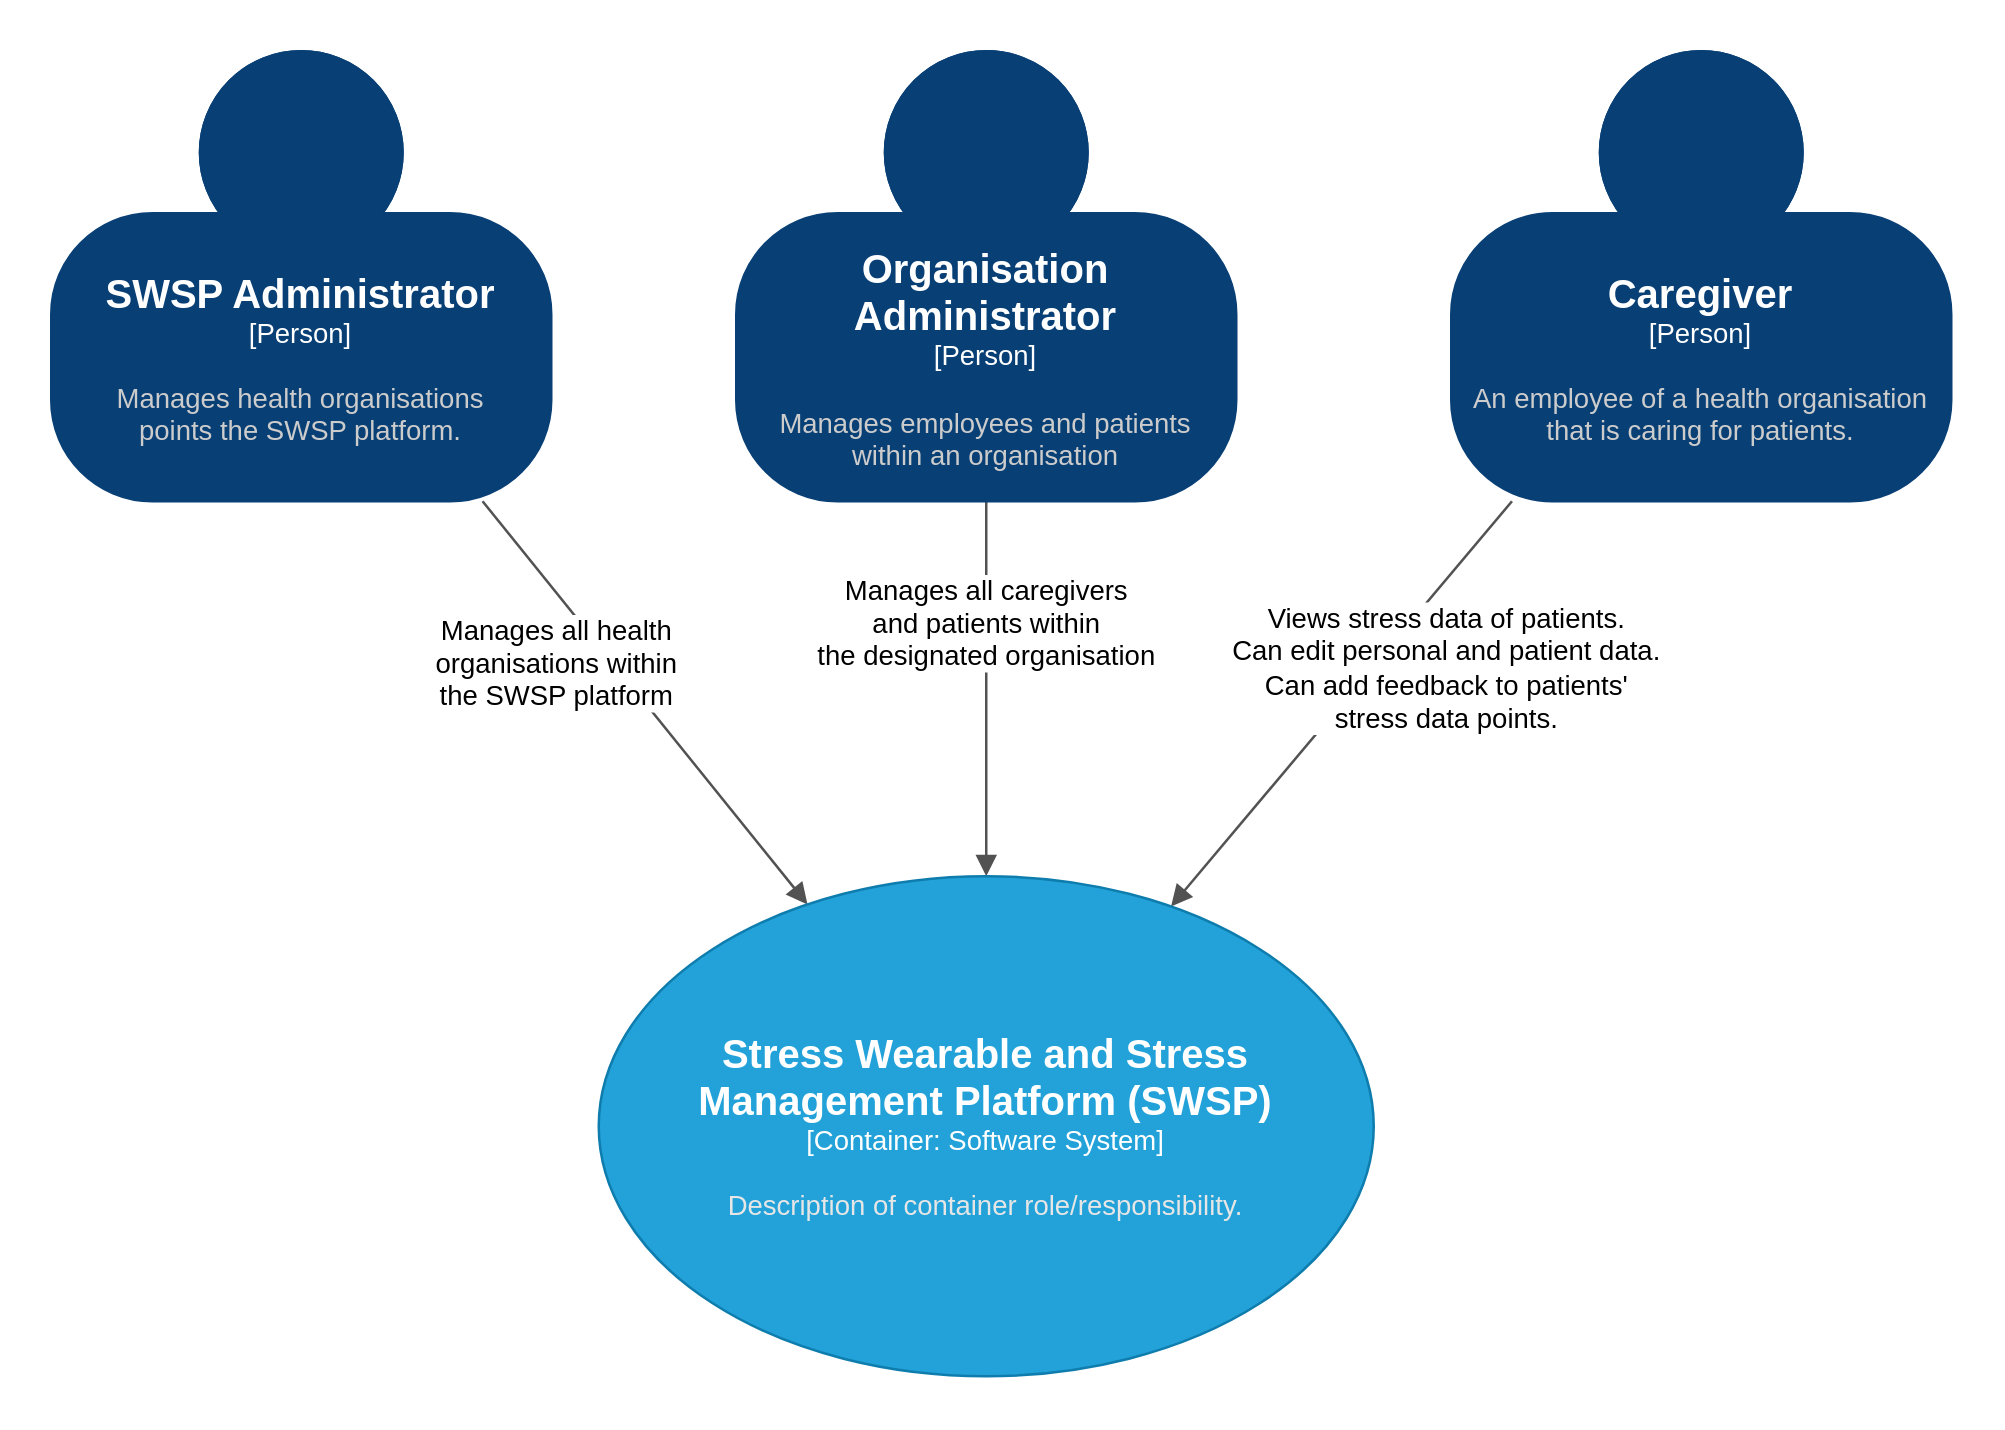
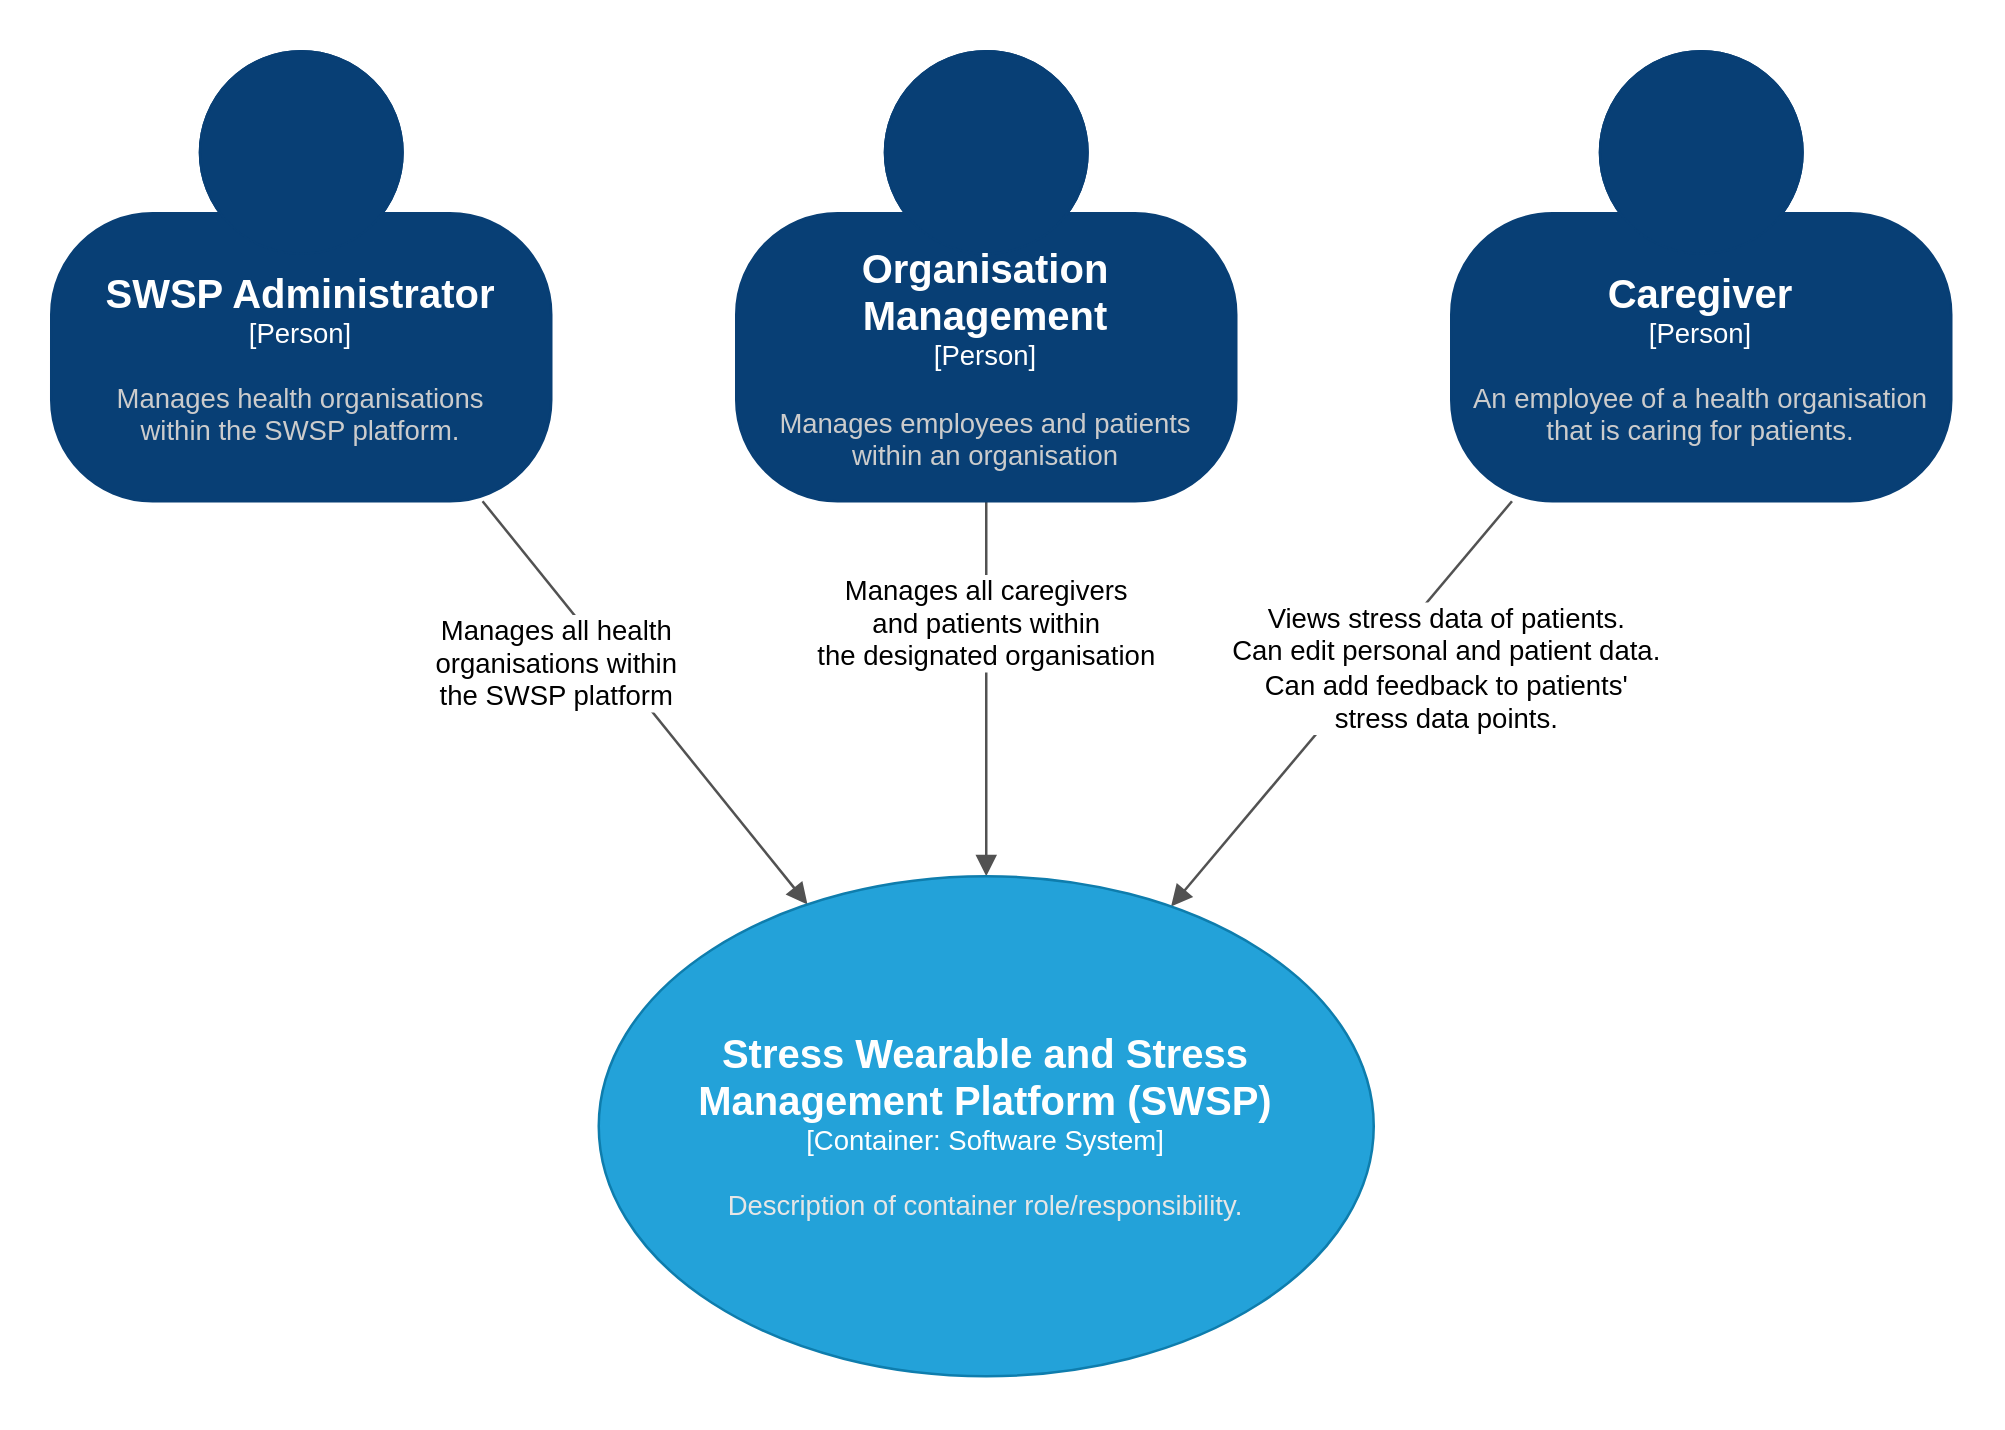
(301, 359) -> (301, 359)
(986, 359) -> (986, 359)
